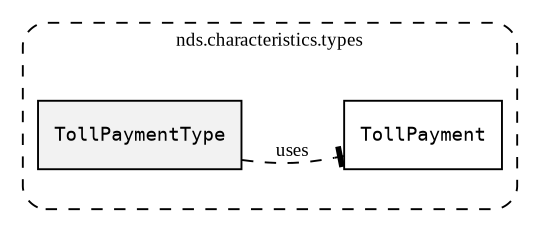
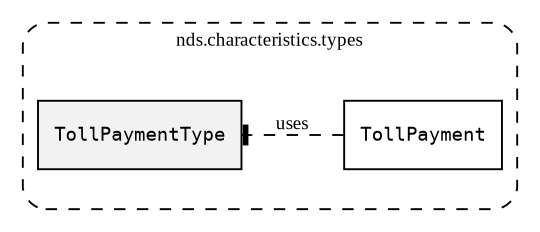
(288, 163) -> (297, 135)
